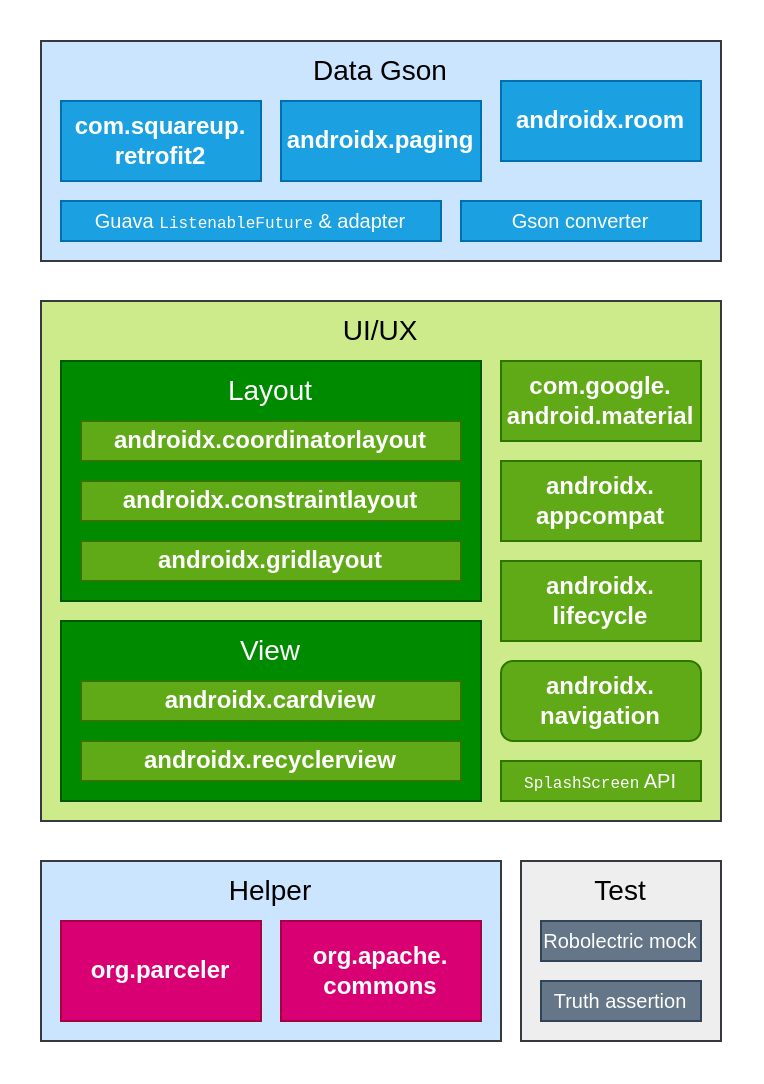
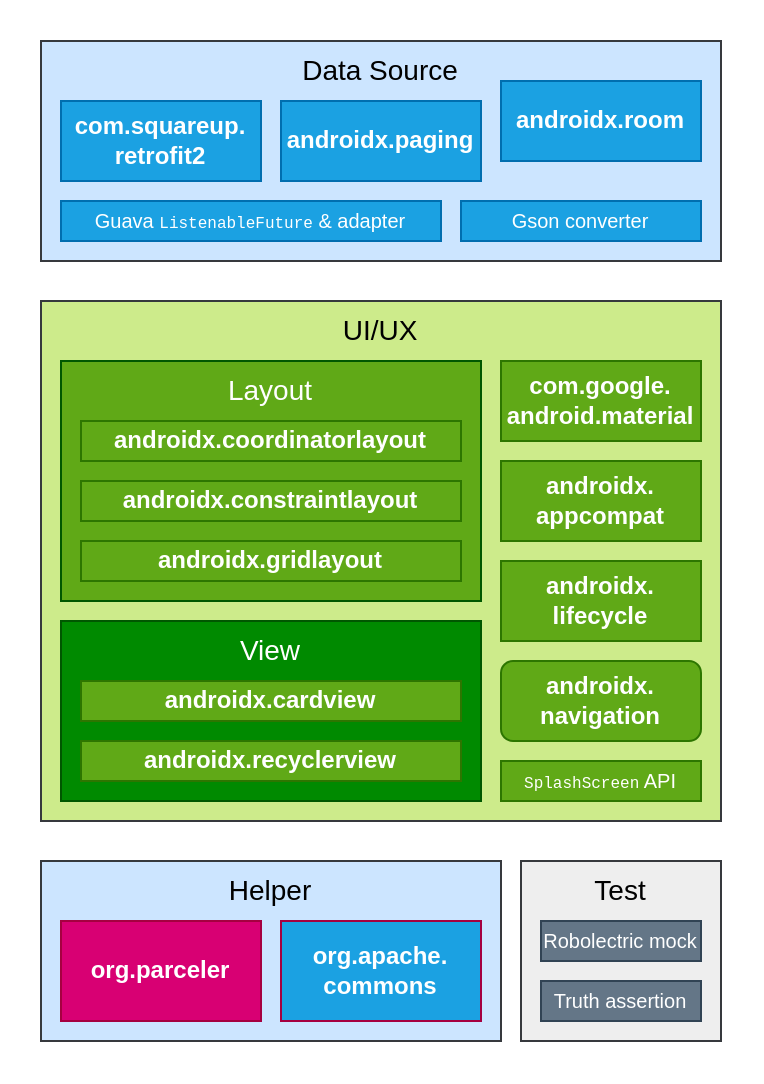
(381, 72) -> (381, 72)
(271, 392) -> (271, 392)
(381, 971) -> (381, 971)
